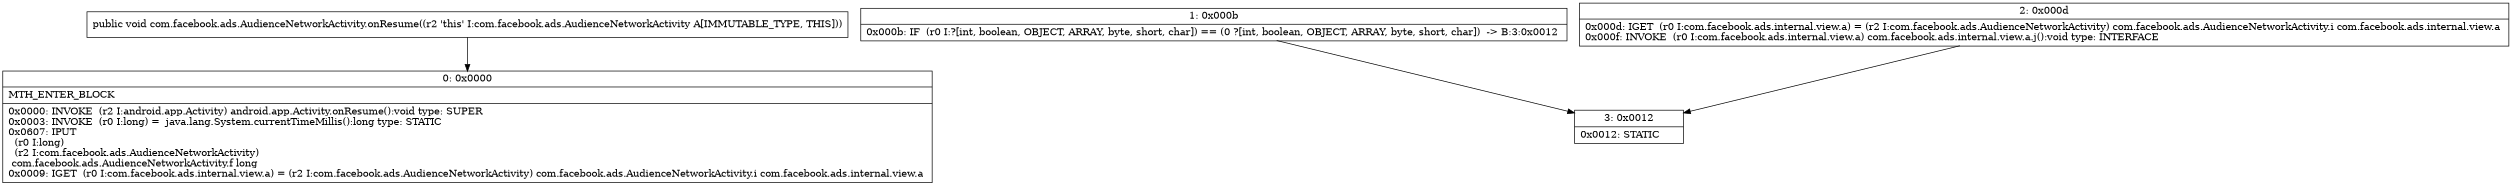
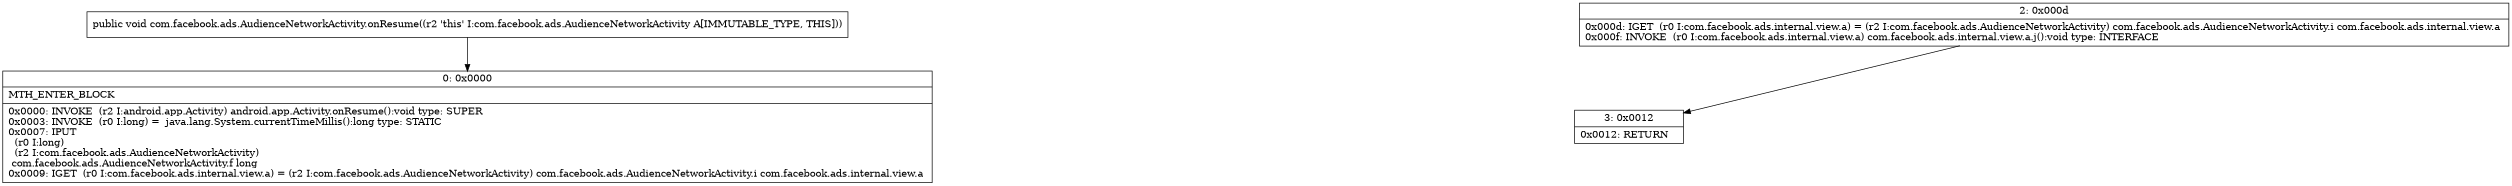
(1214, 25) -> none
(45, 132) -> (45, 132)
(1625, 135) -> (1629, 135)
